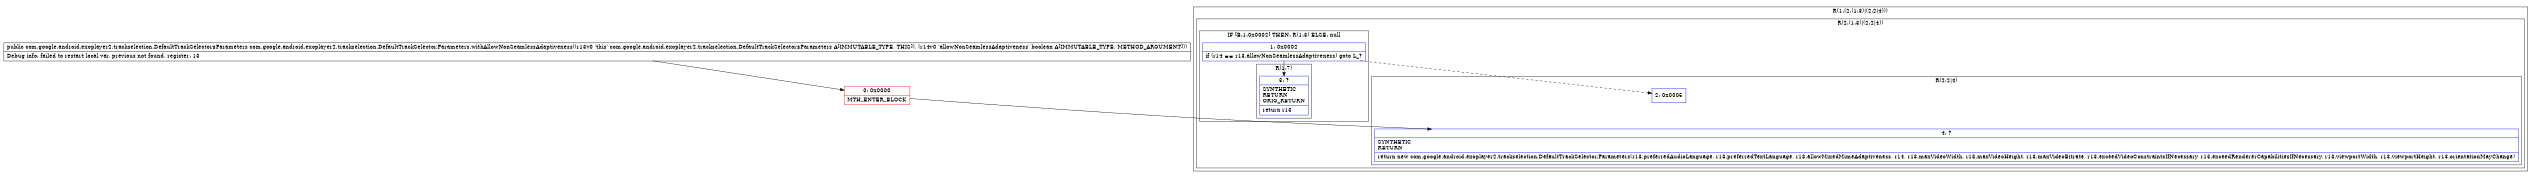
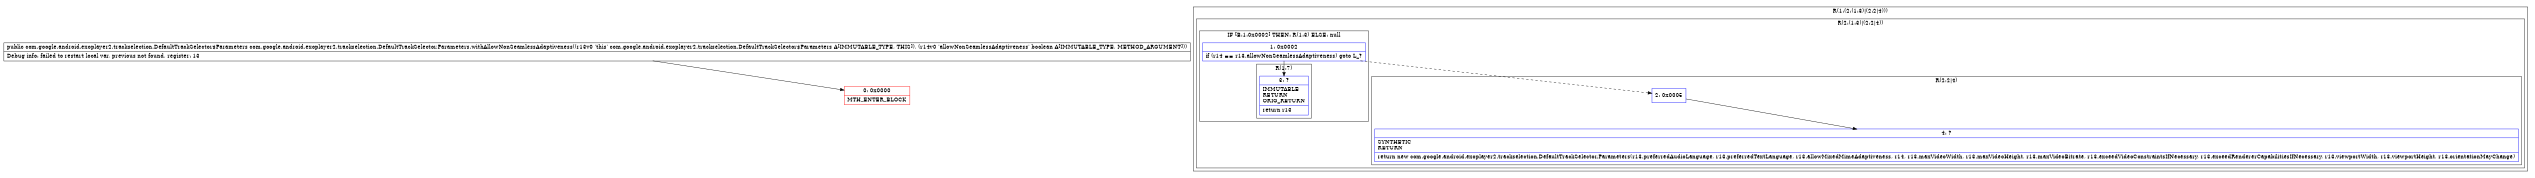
(1280, 89) -> (1281, 89)
(1169, 116) -> (1769, 114)
